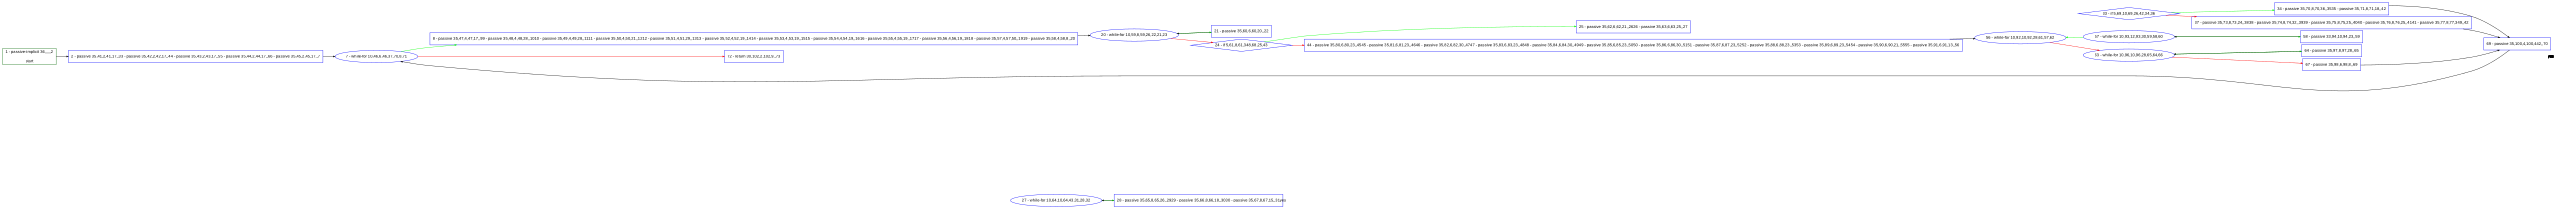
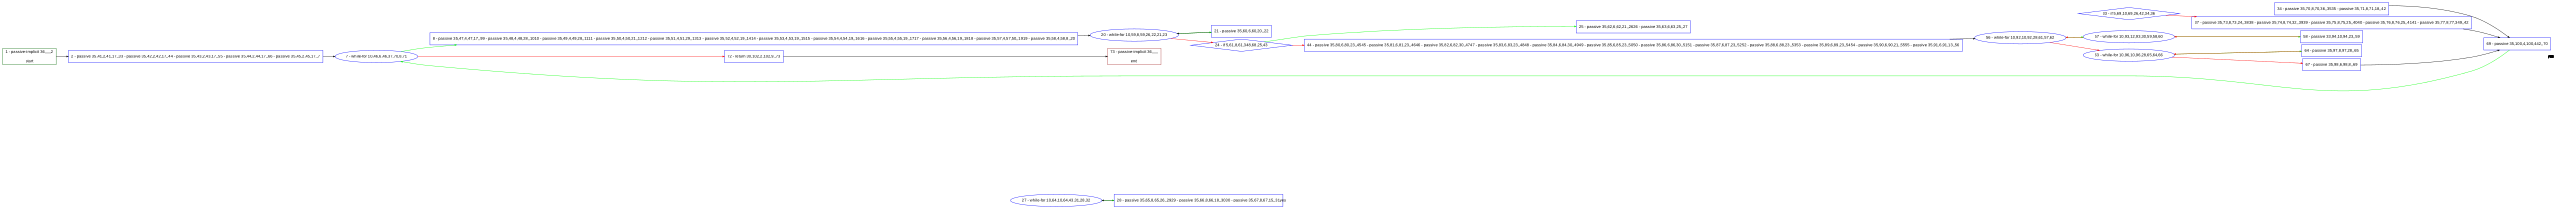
(2222, 11) -> none
none -> (2074, 37)
(2075, 37) -> (2075, 37)
(2238, 37) -> (2238, 37)
(2239, 53) -> (2239, 53)
none -> (1134, 56)
(1460, 76) -> (1460, 76)
